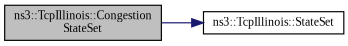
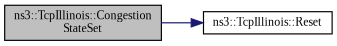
(274, 23) -> (268, 23)
